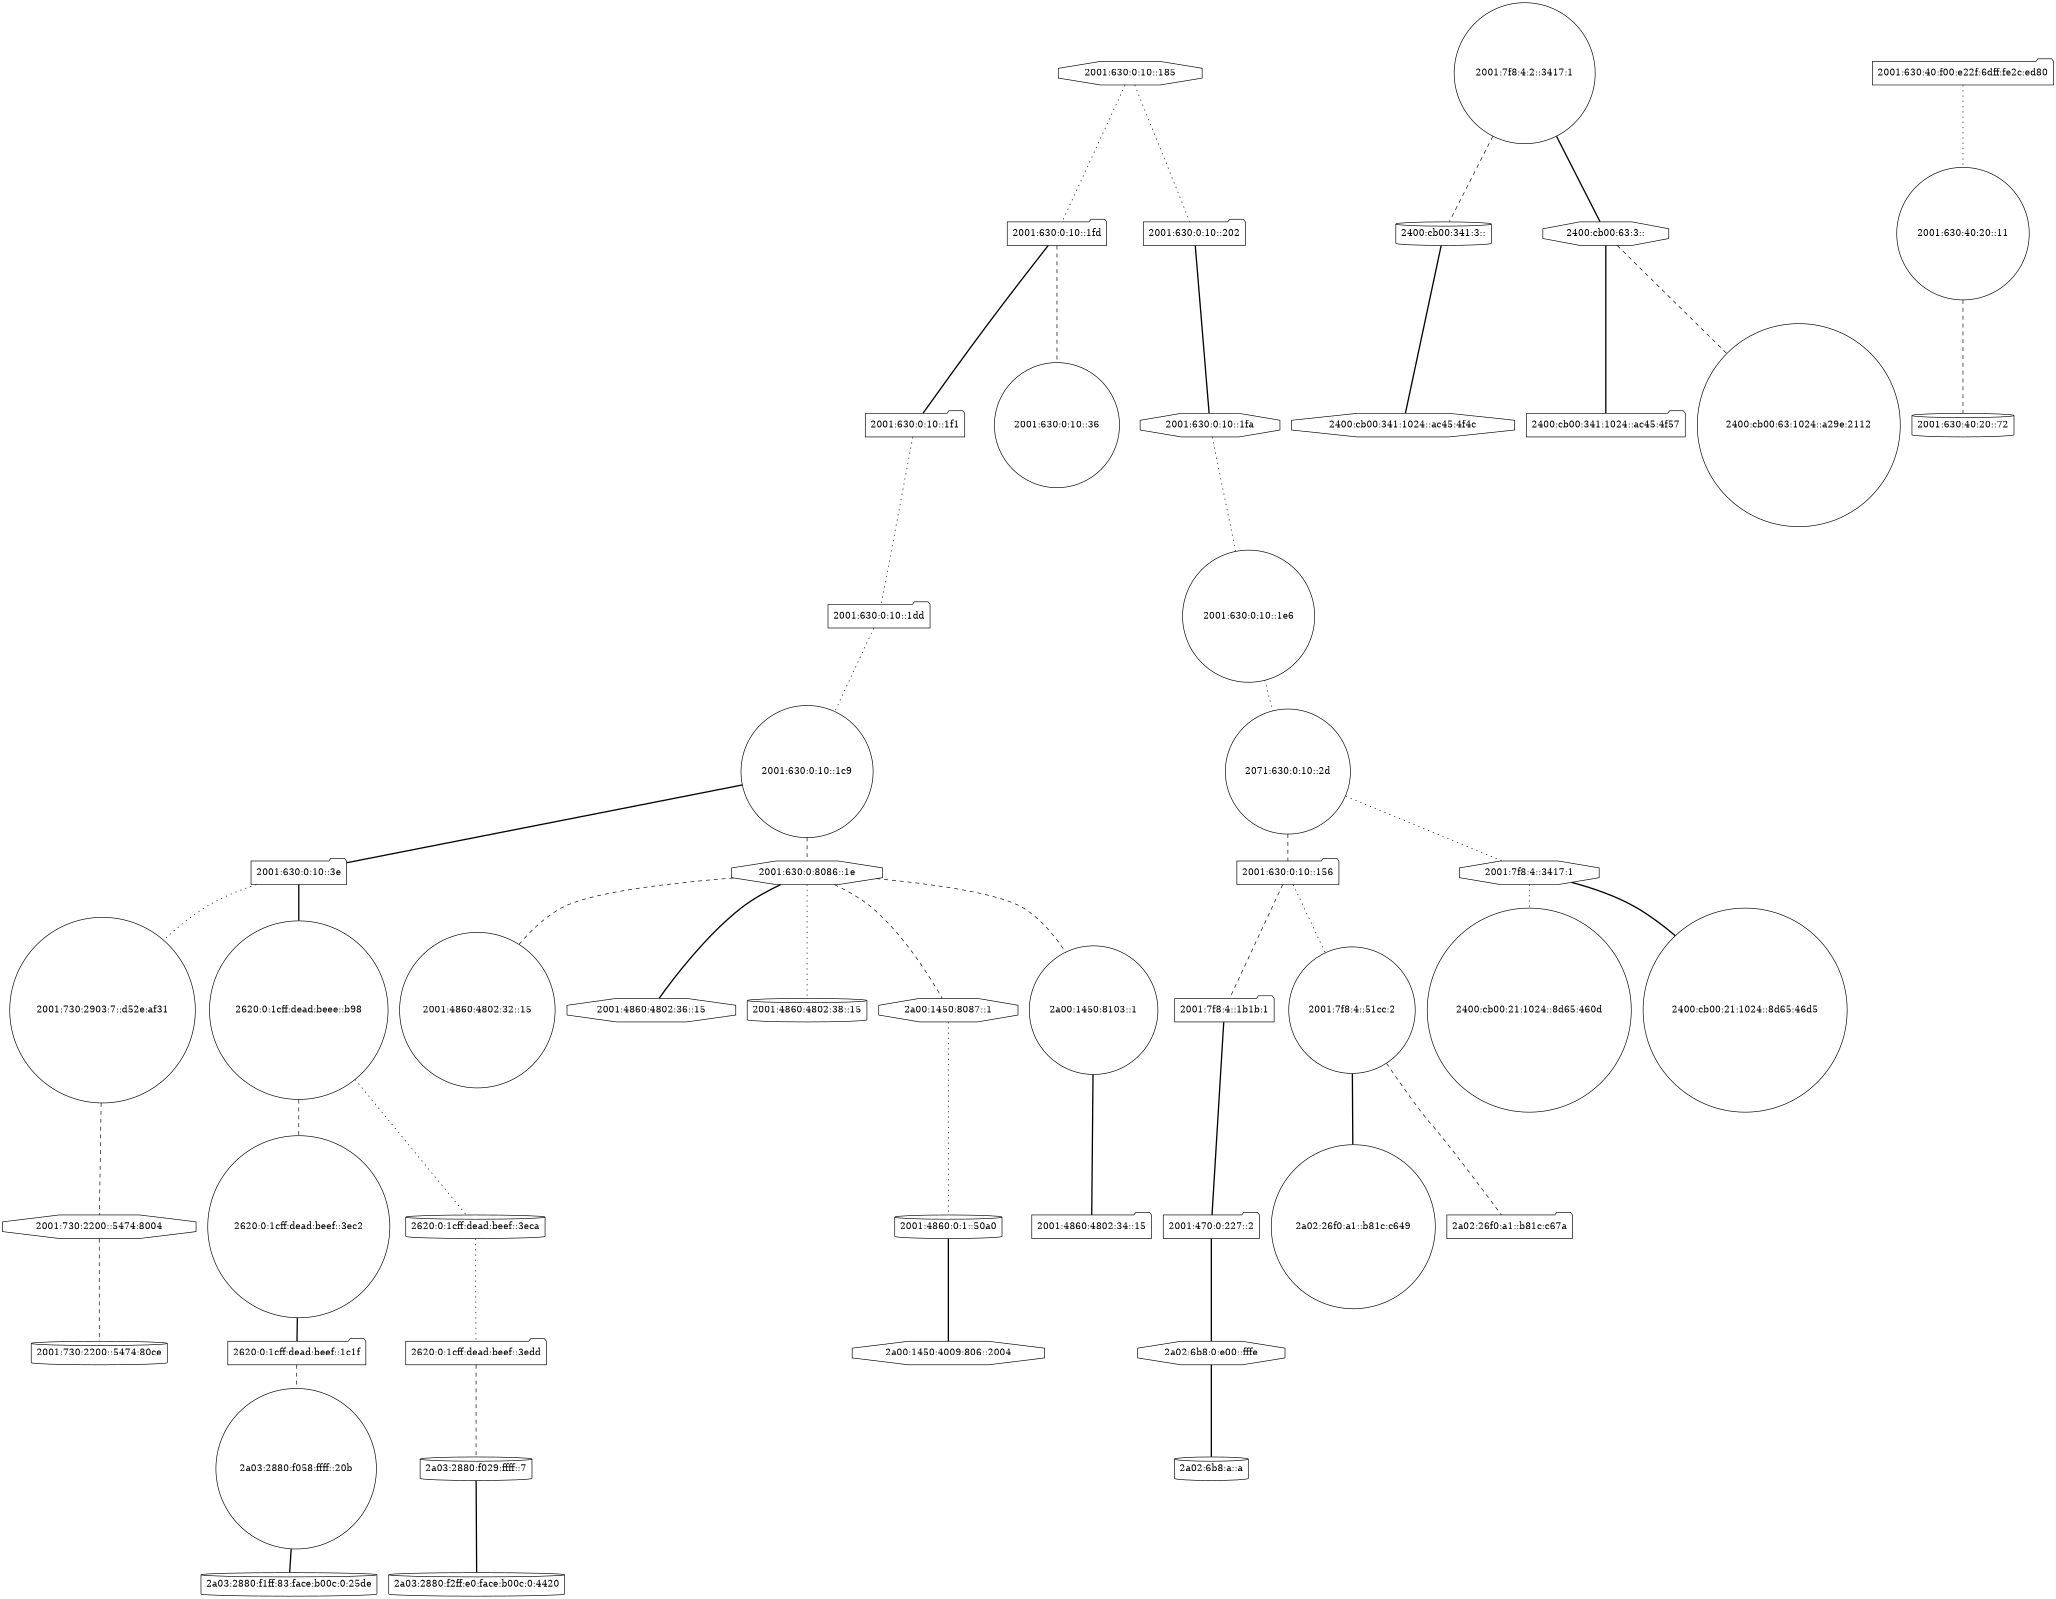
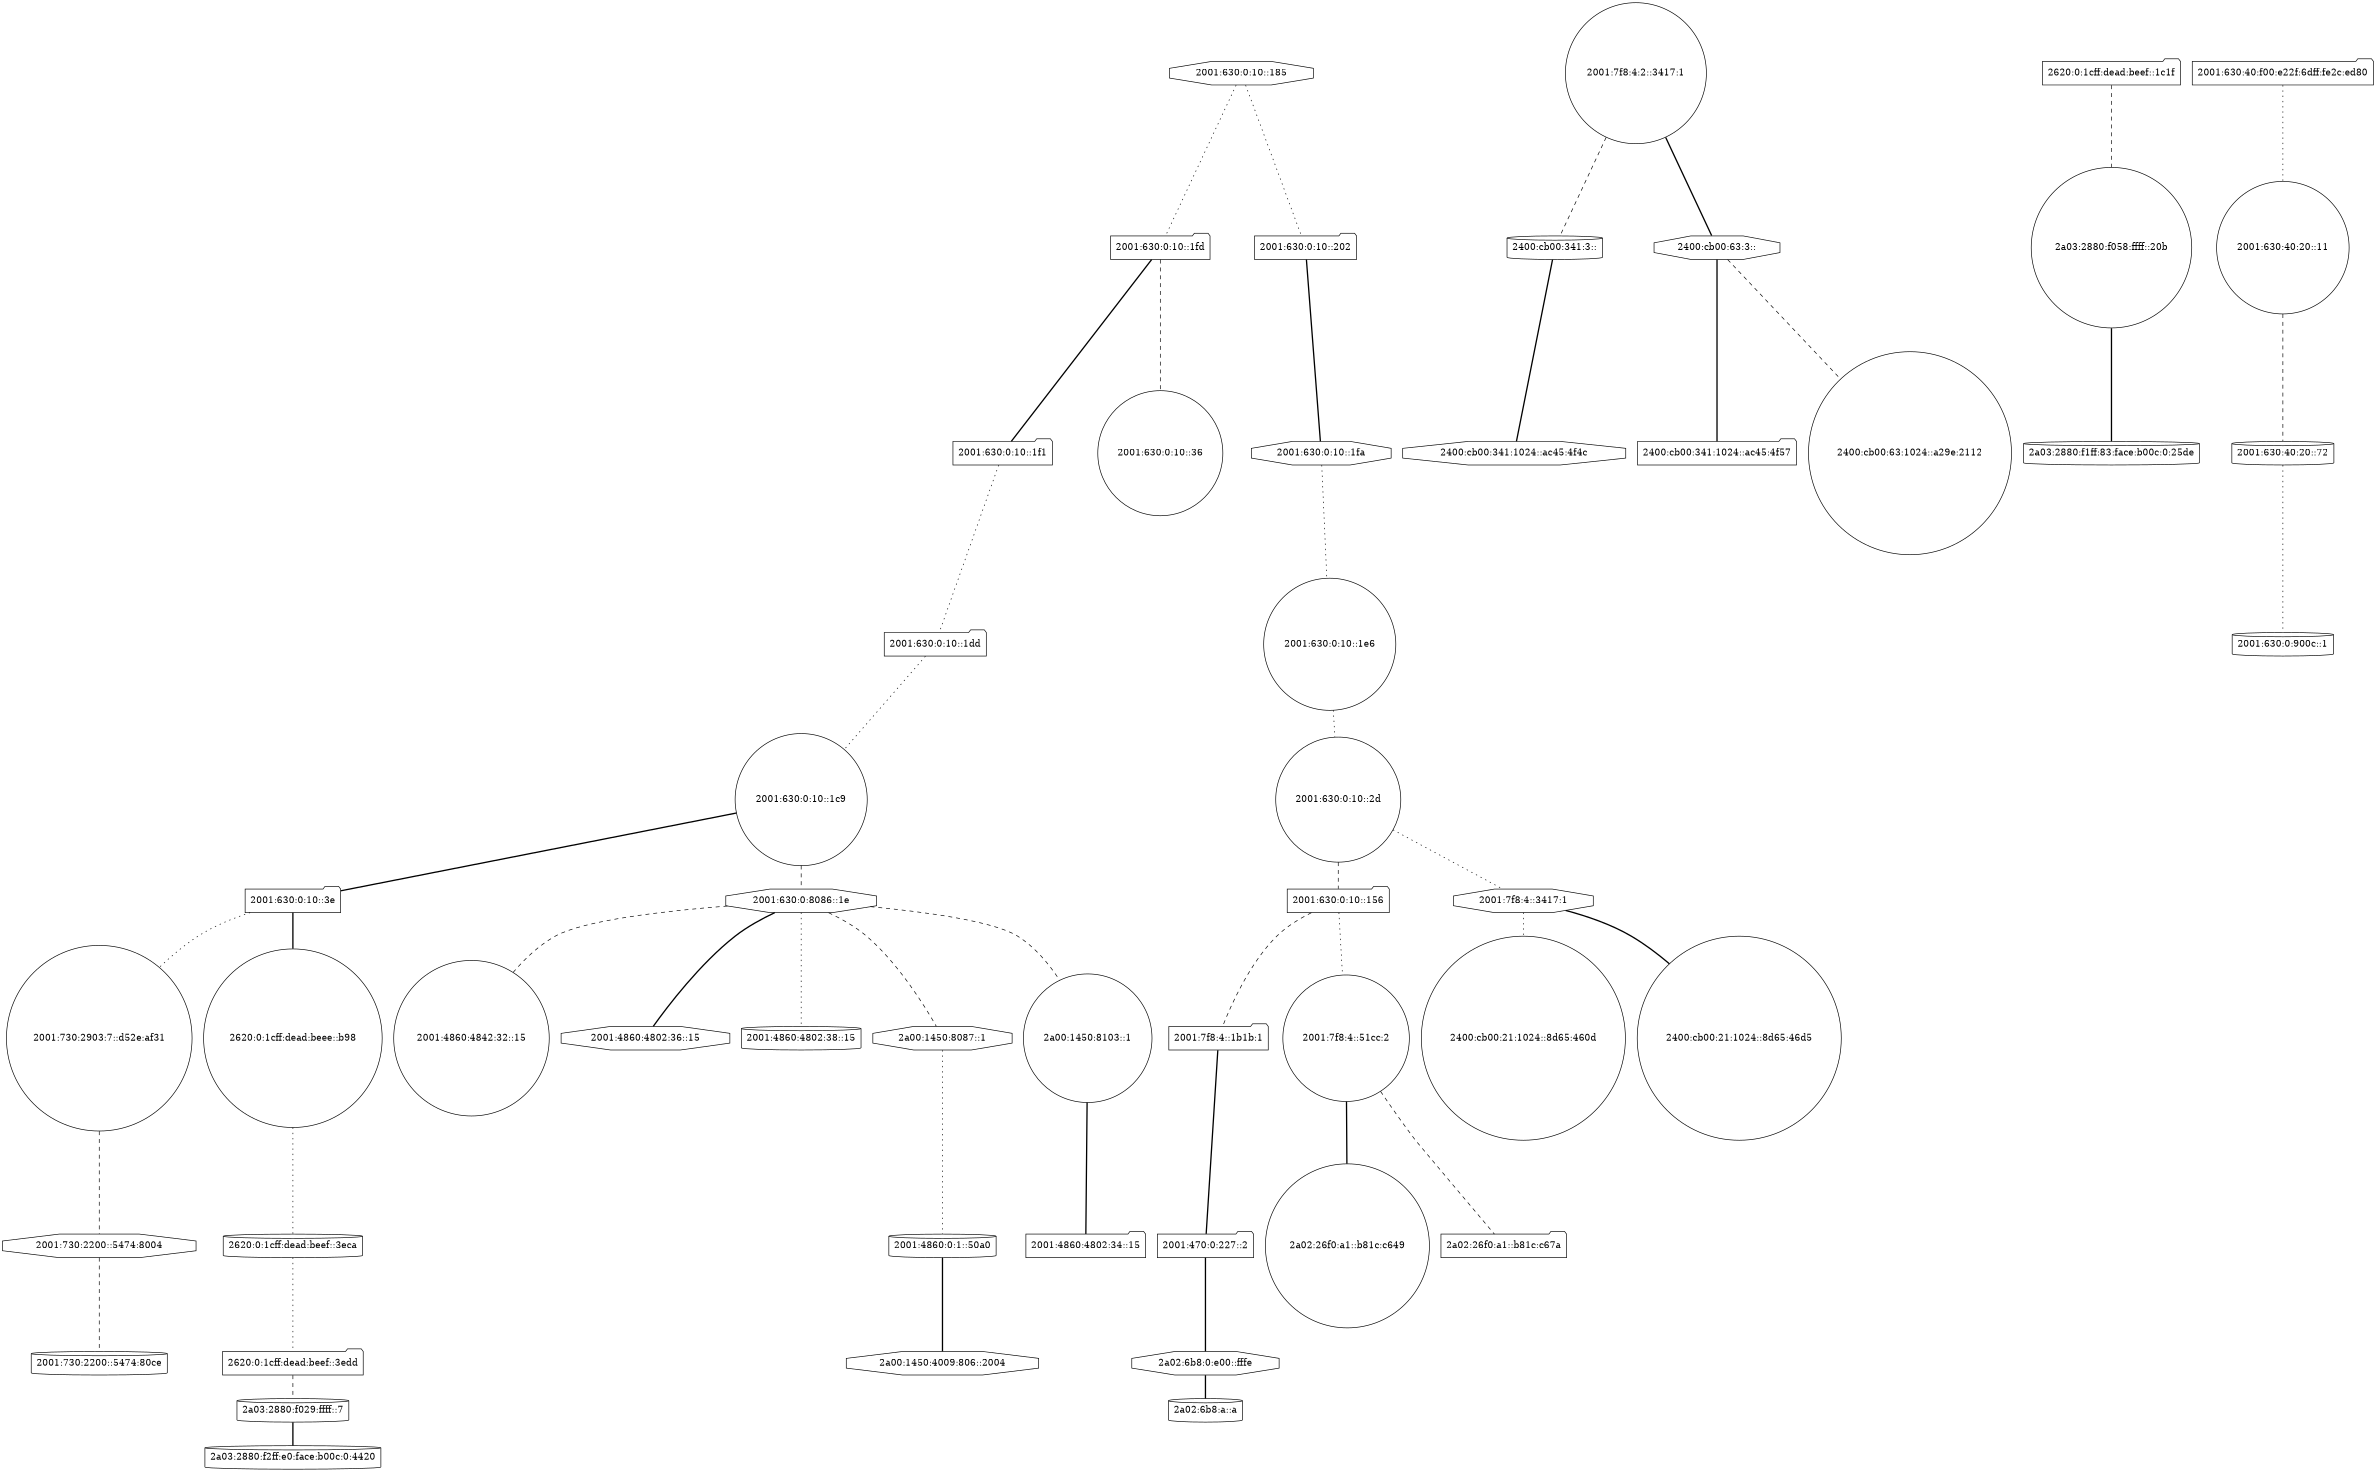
none -> (2283, 644)
(1288, 772) -> (1338, 800)
(477, 1010) -> (471, 1038)
(299, 1227) -> none
